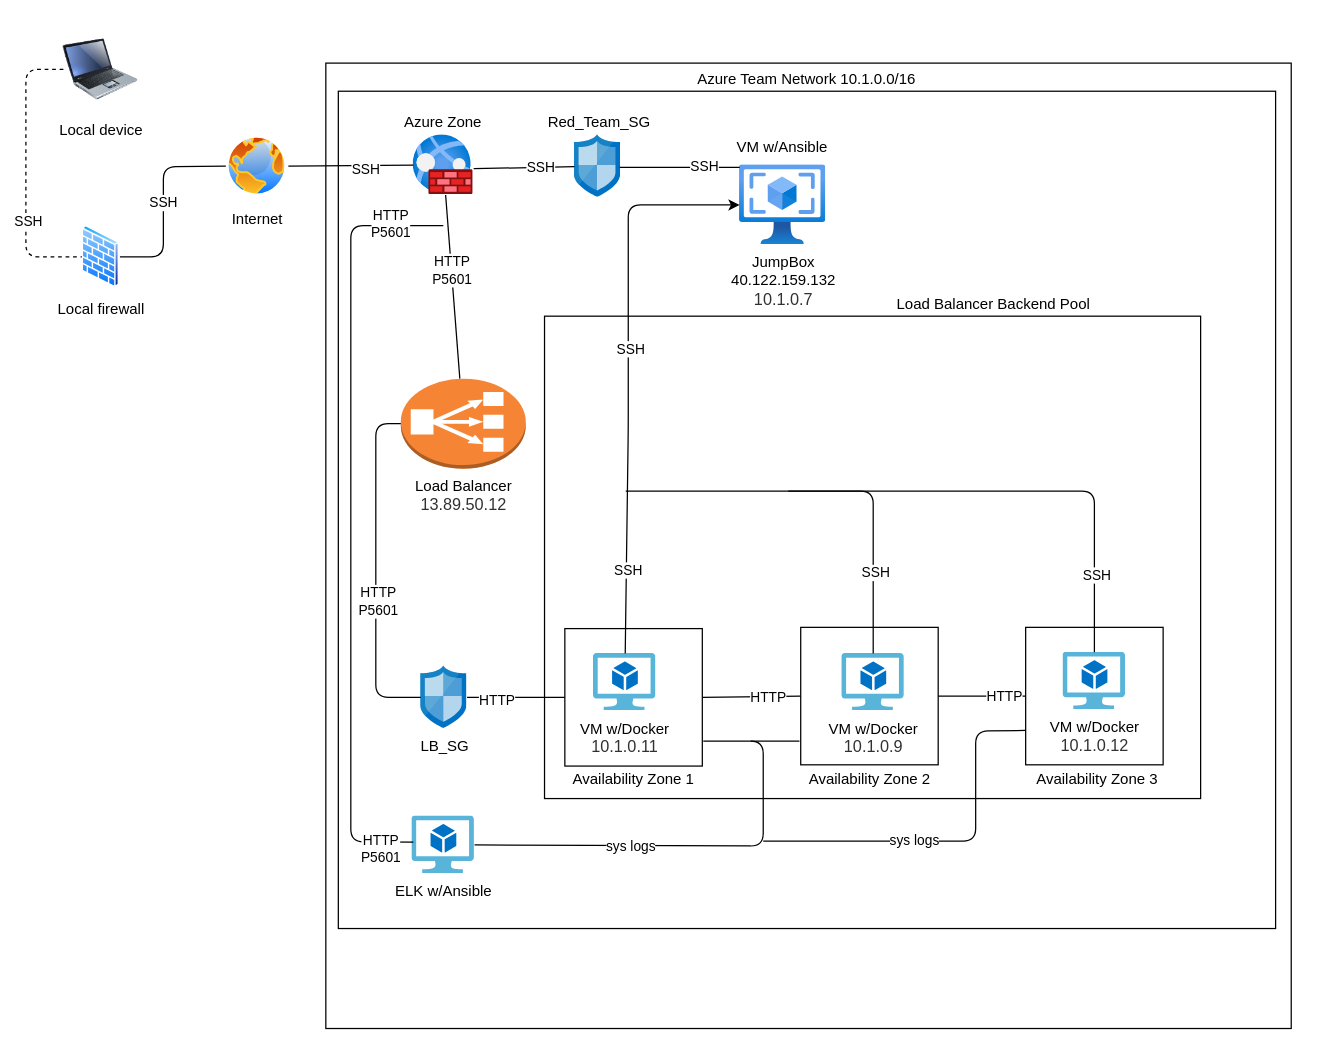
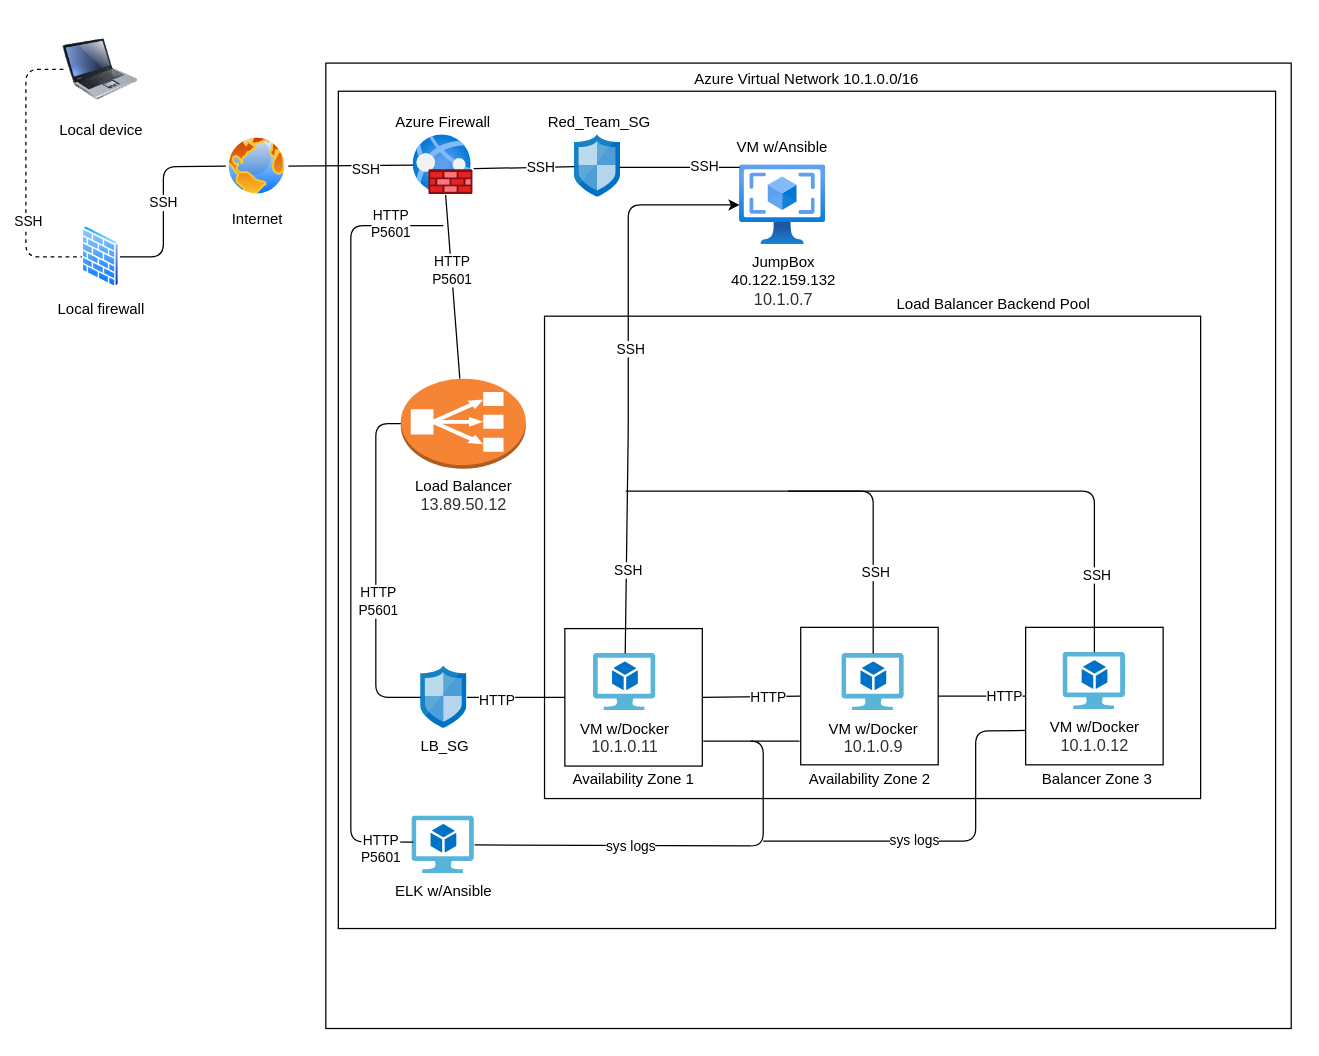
(807, 79) -> (807, 79)
(443, 123) -> (443, 123)
(1098, 779) -> (1098, 779)
